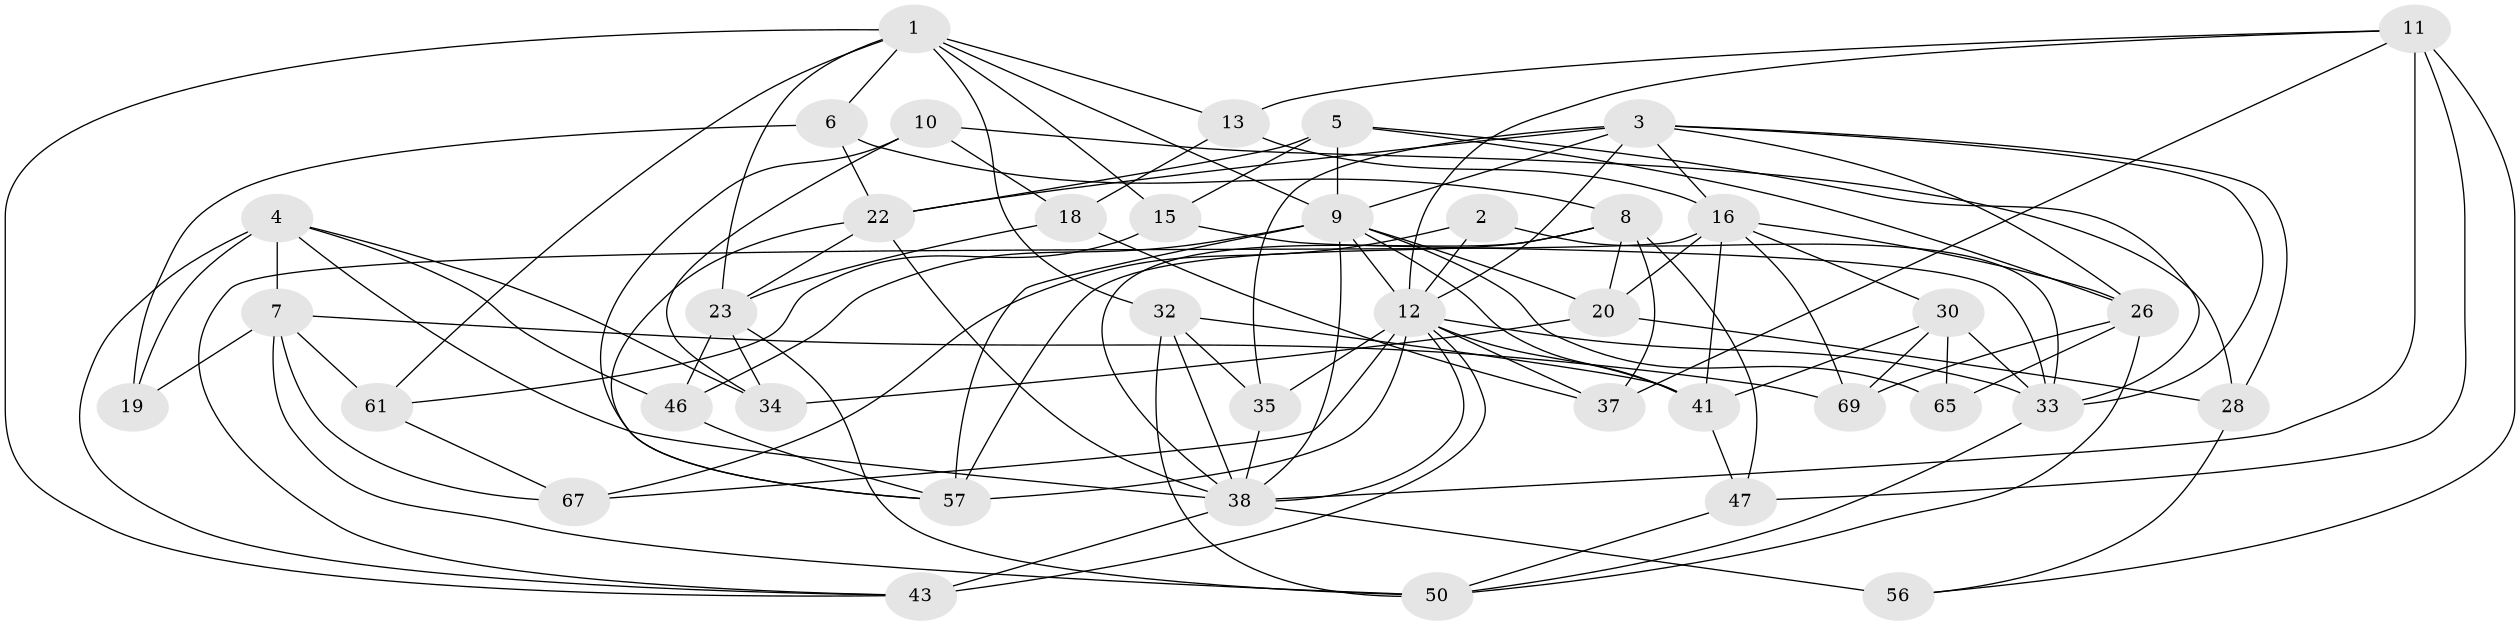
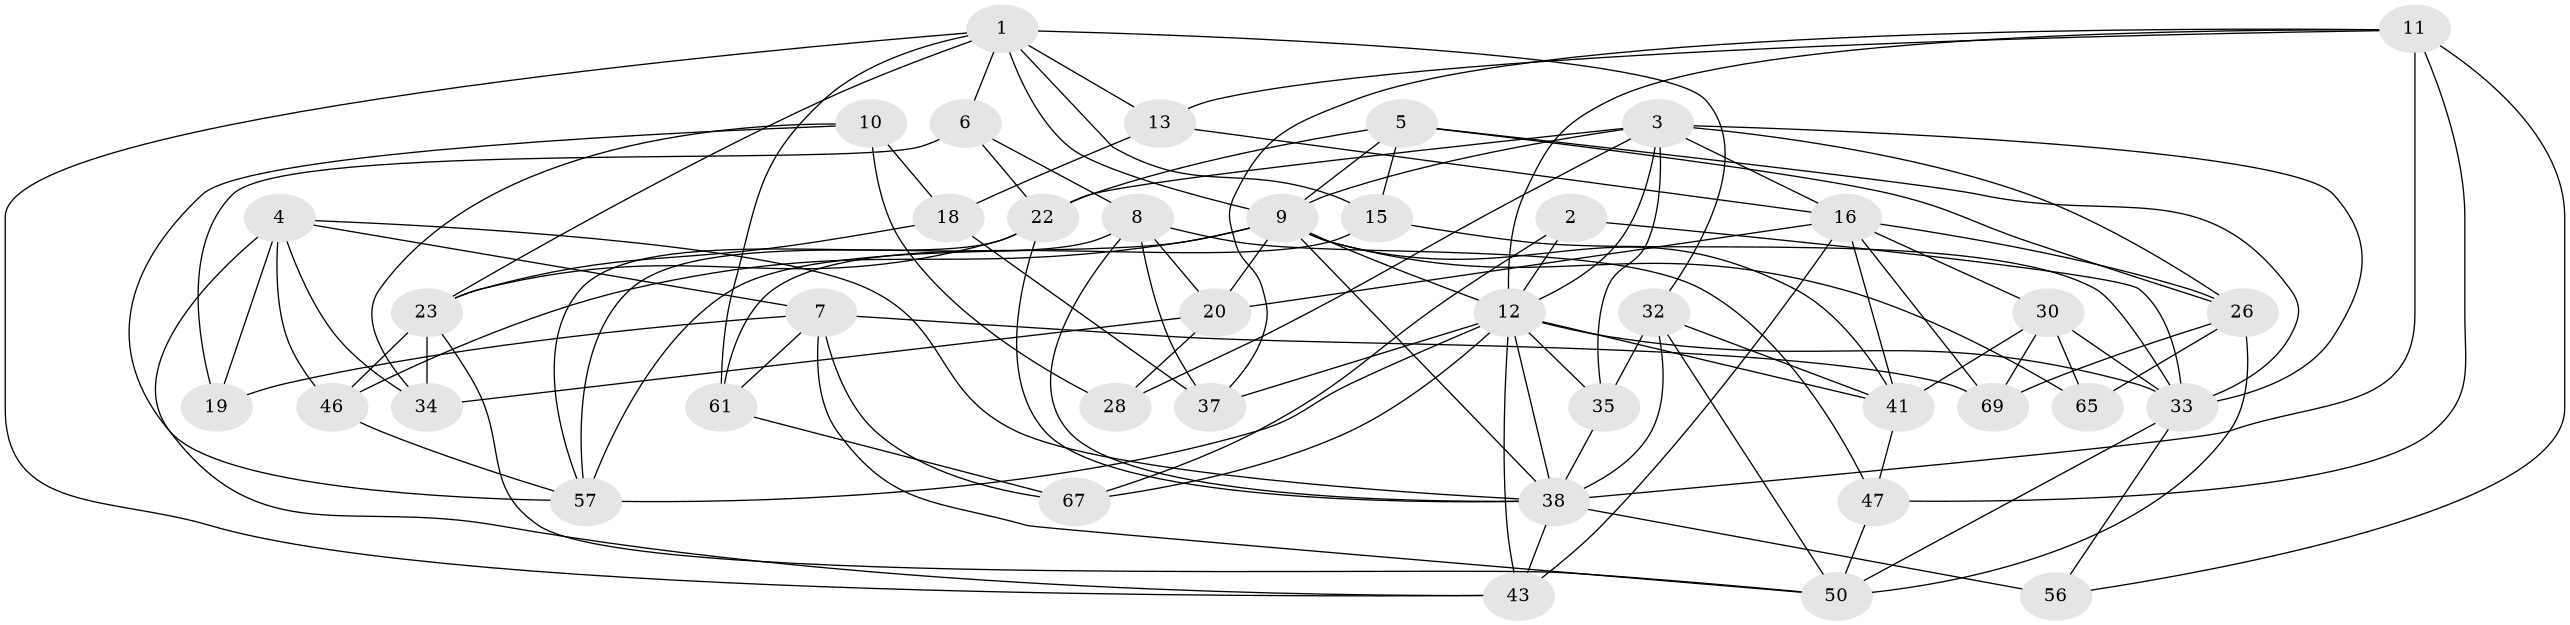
(2102, 550) -> (2117, 505)
